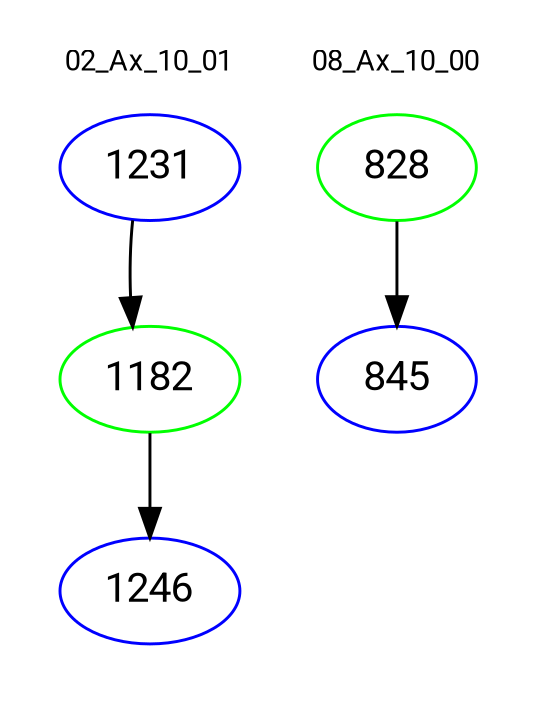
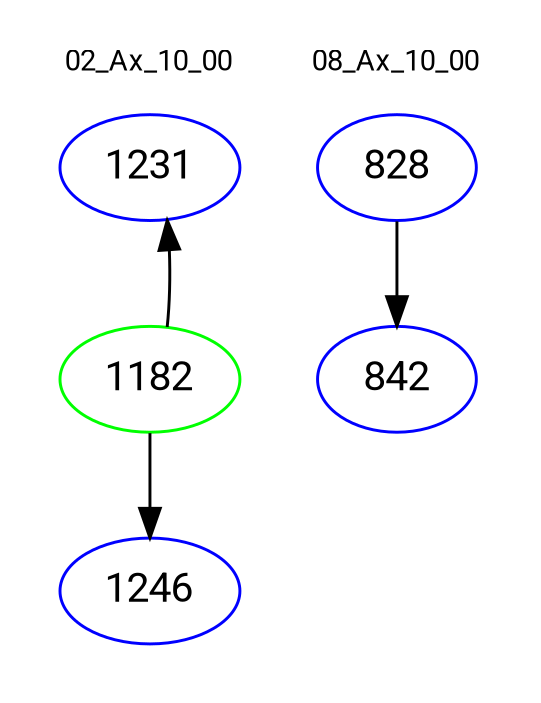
(150, 63) -> (150, 63)
(397, 168) -> (397, 168)
(130, 259) -> (170, 289)
(397, 379) -> (397, 379)
